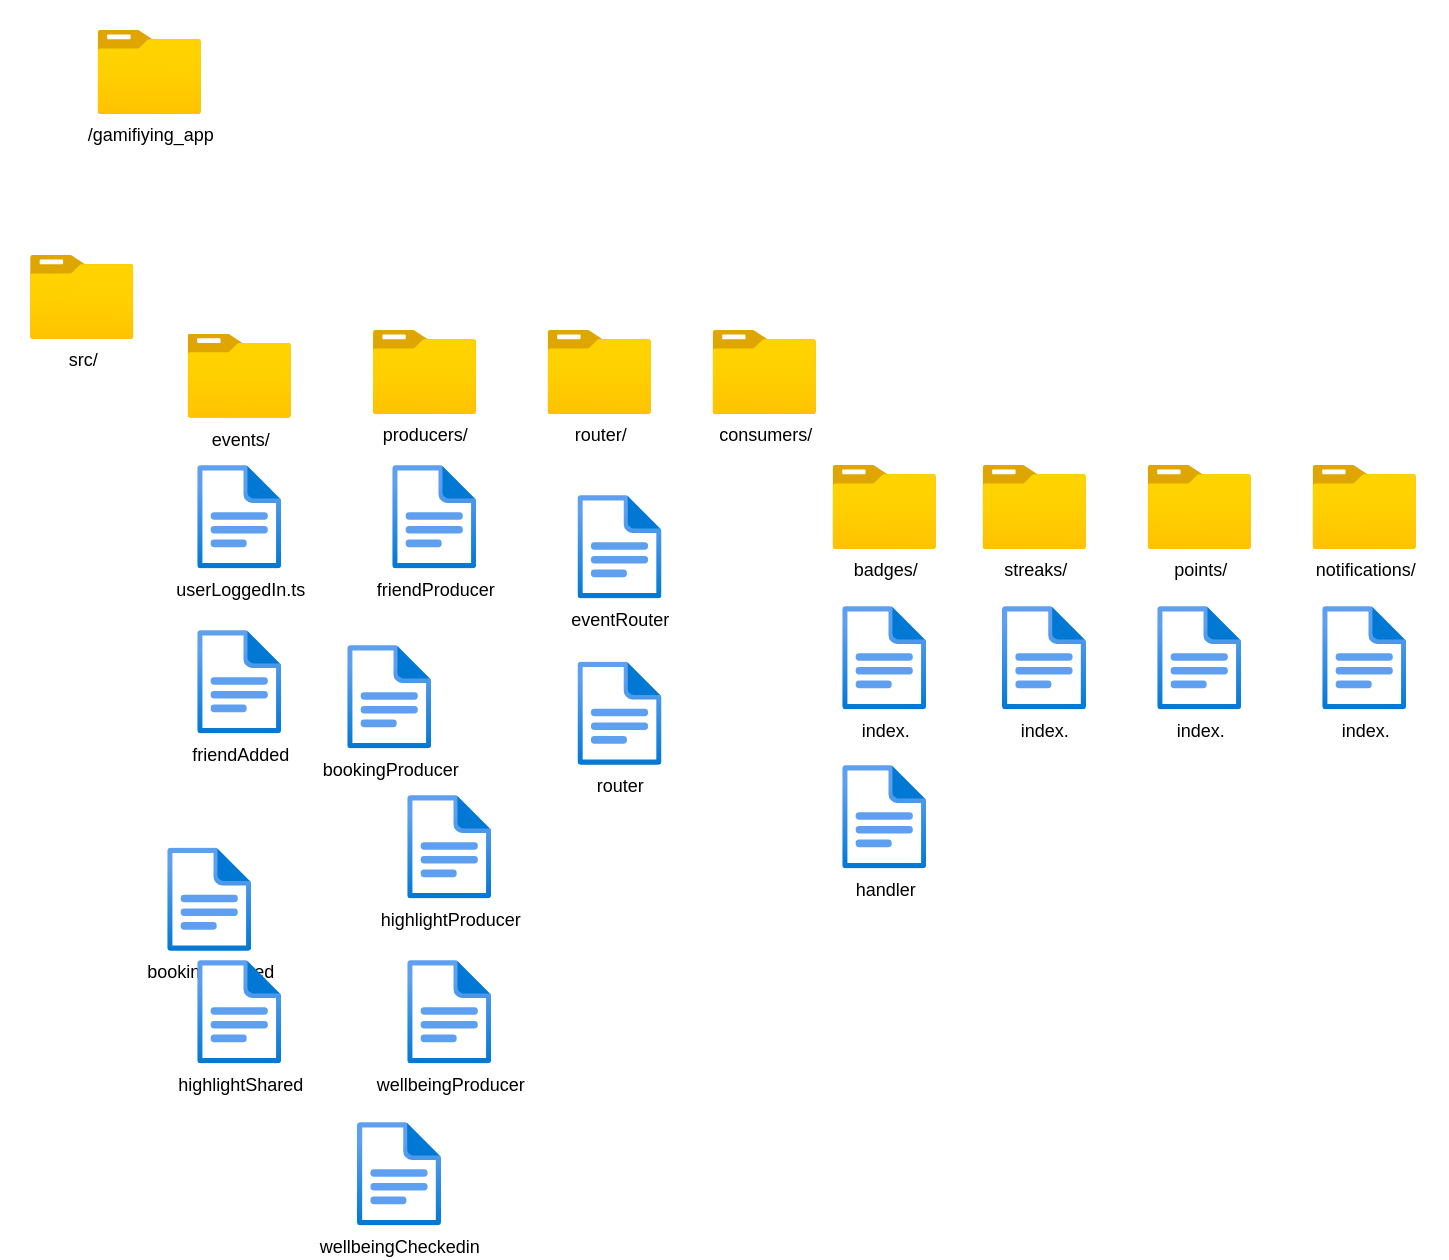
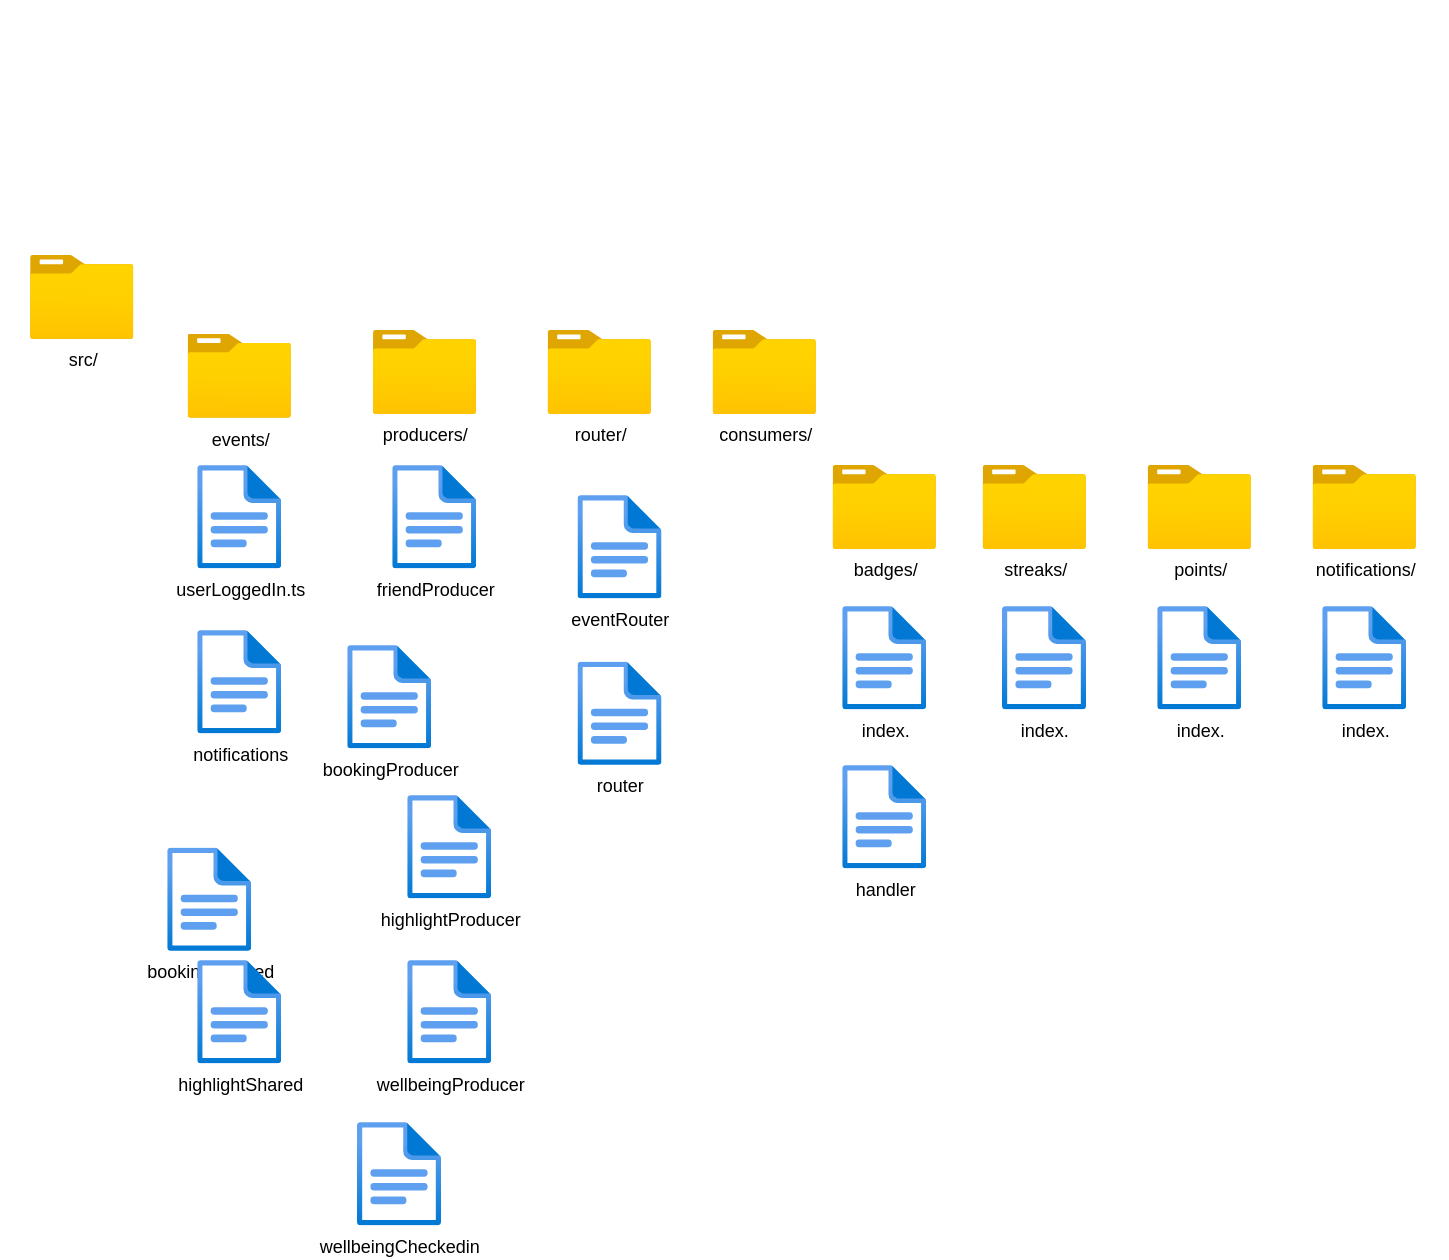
(150, 73) -> none
(242, 756) -> (242, 756)
